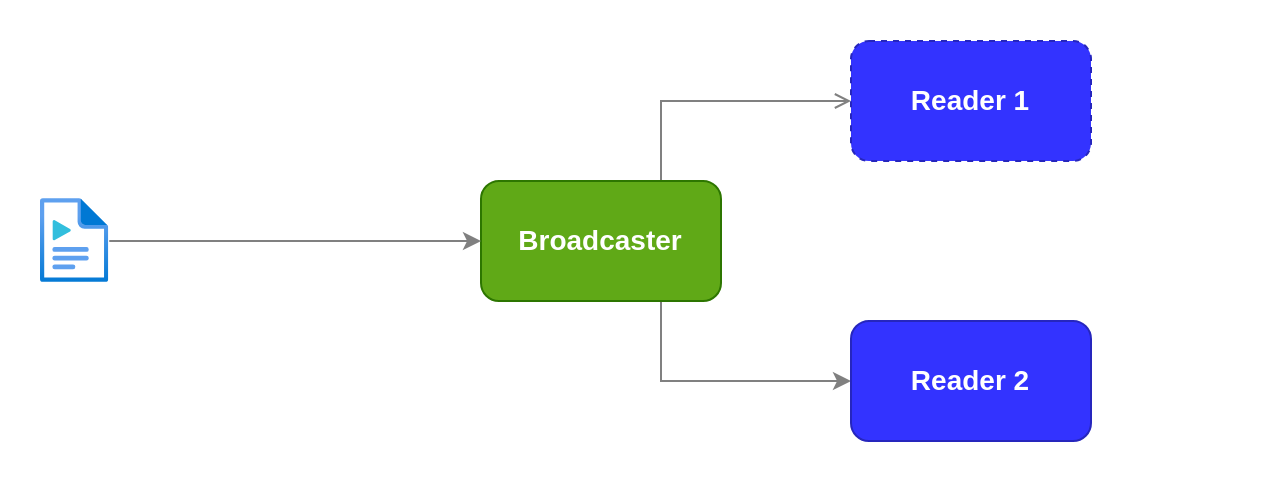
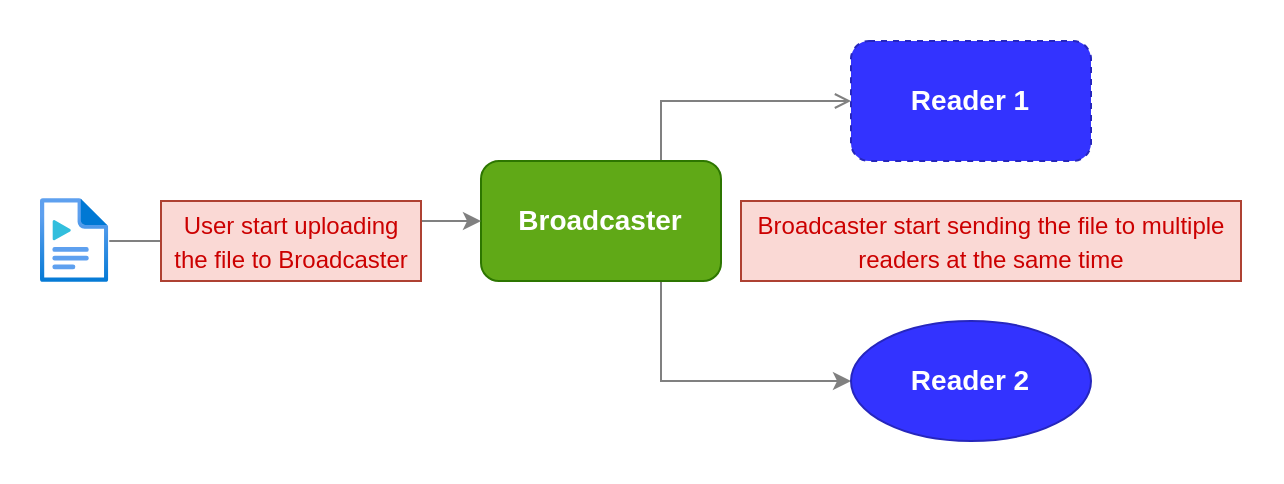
none -> (291, 241)
(601, 241) -> (601, 221)
none -> (991, 241)
(971, 381) -> (971, 381)
